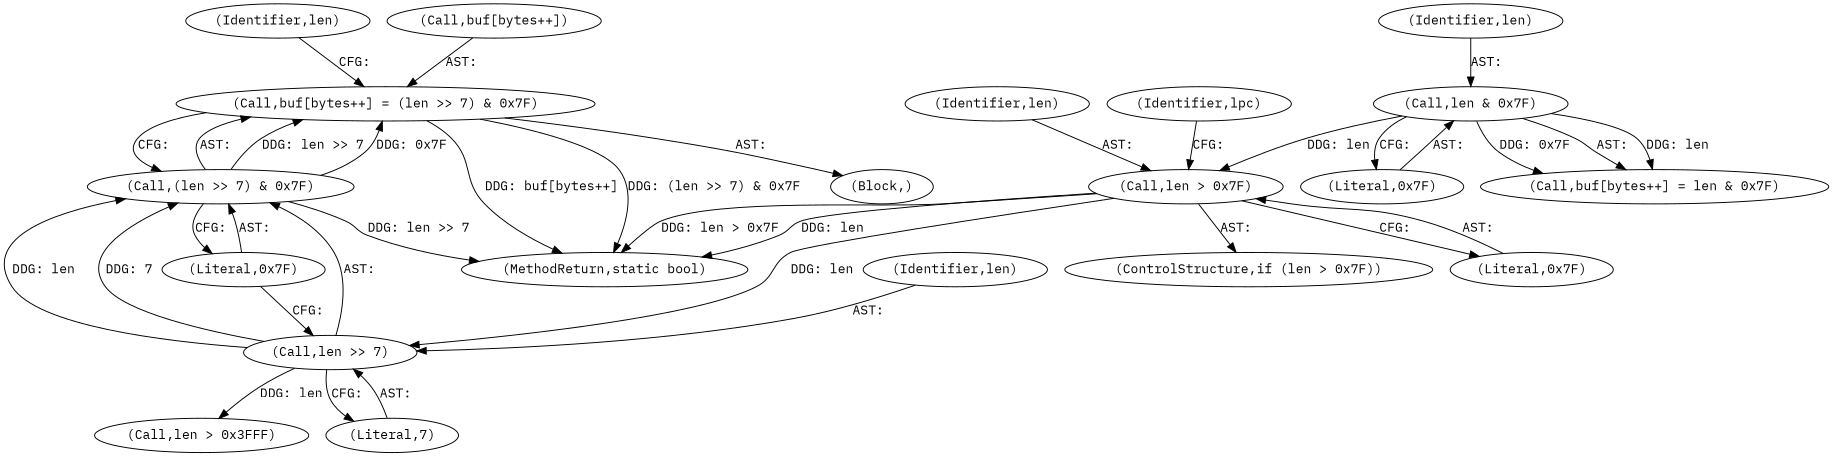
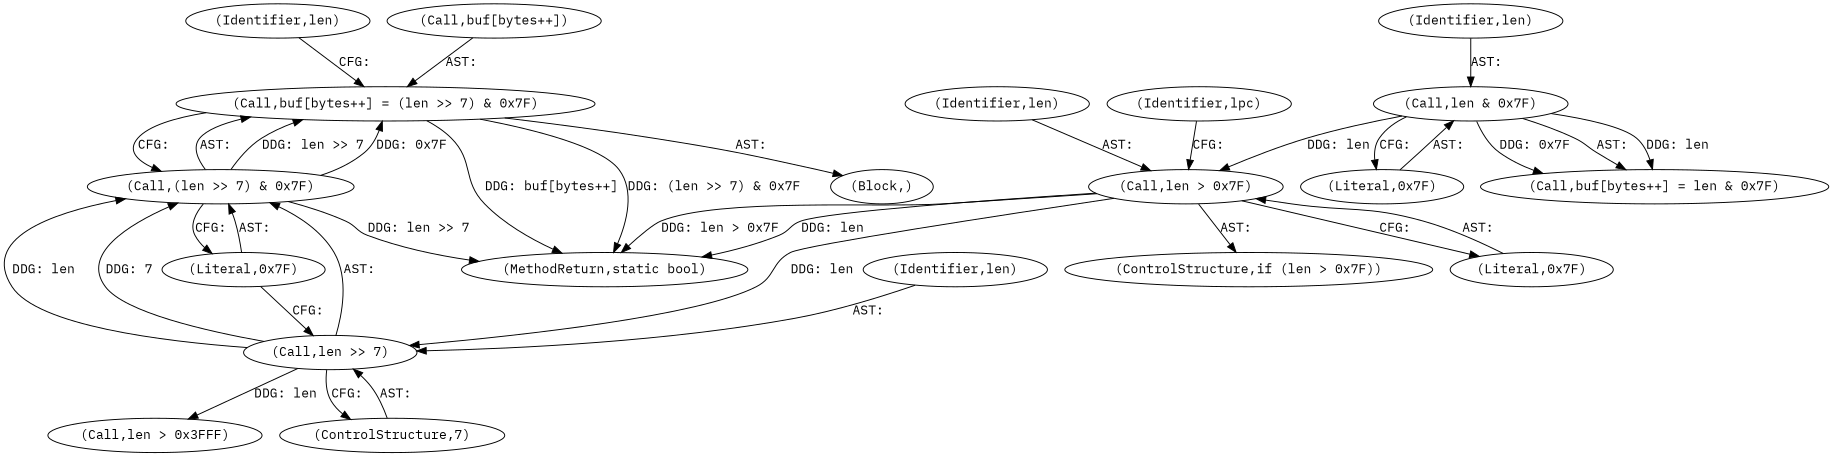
(392, 435) -> (392, 435)
